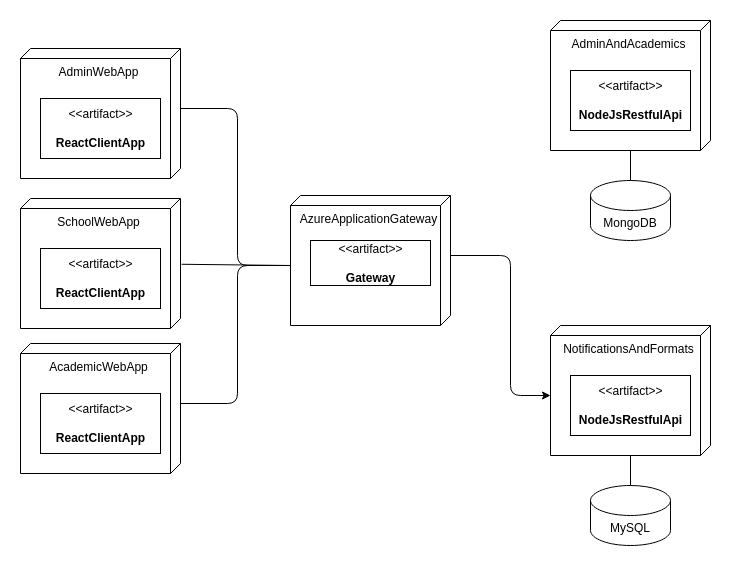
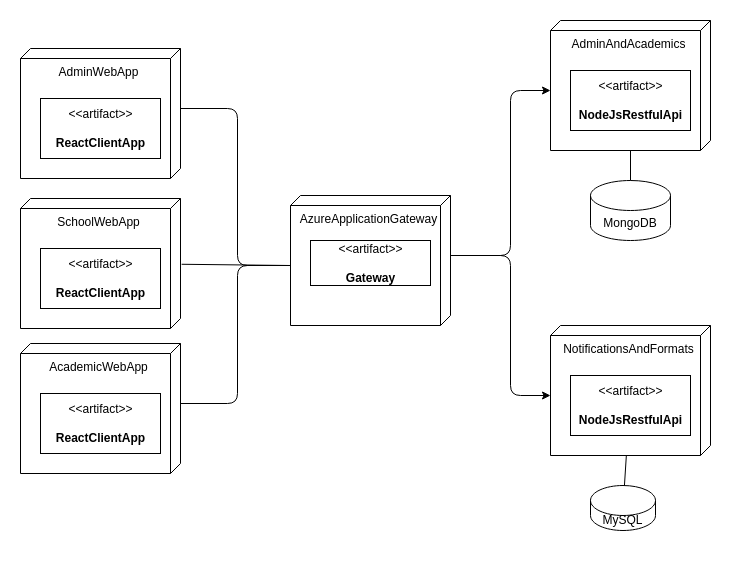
none -> (511, 160)
(631, 516) -> (623, 508)
